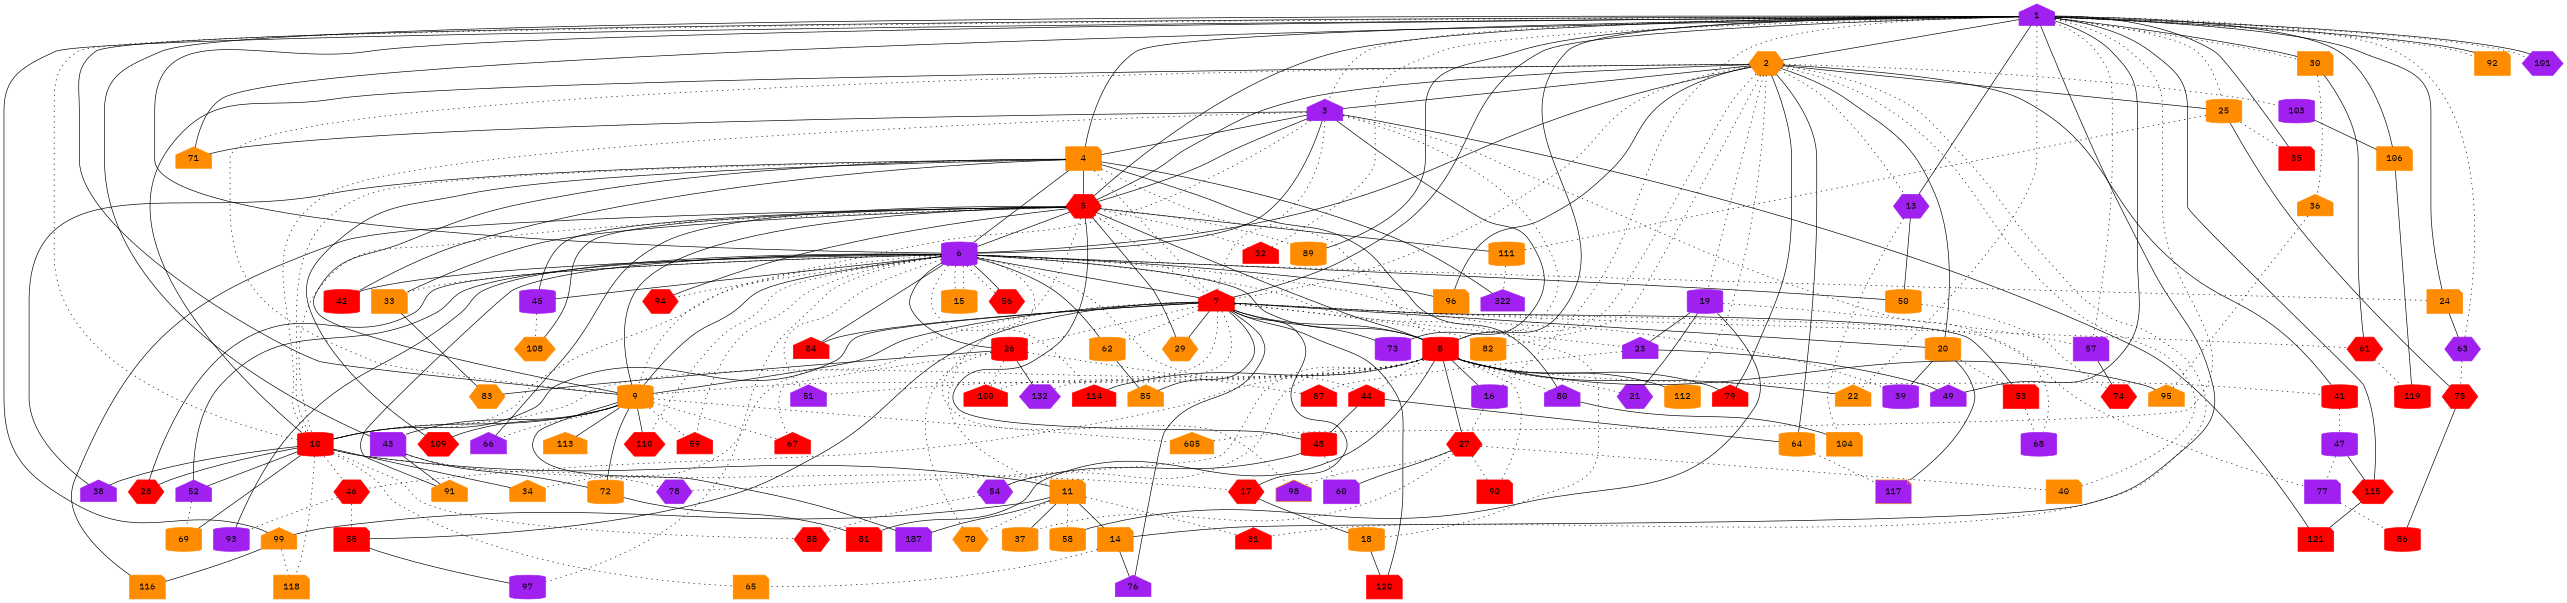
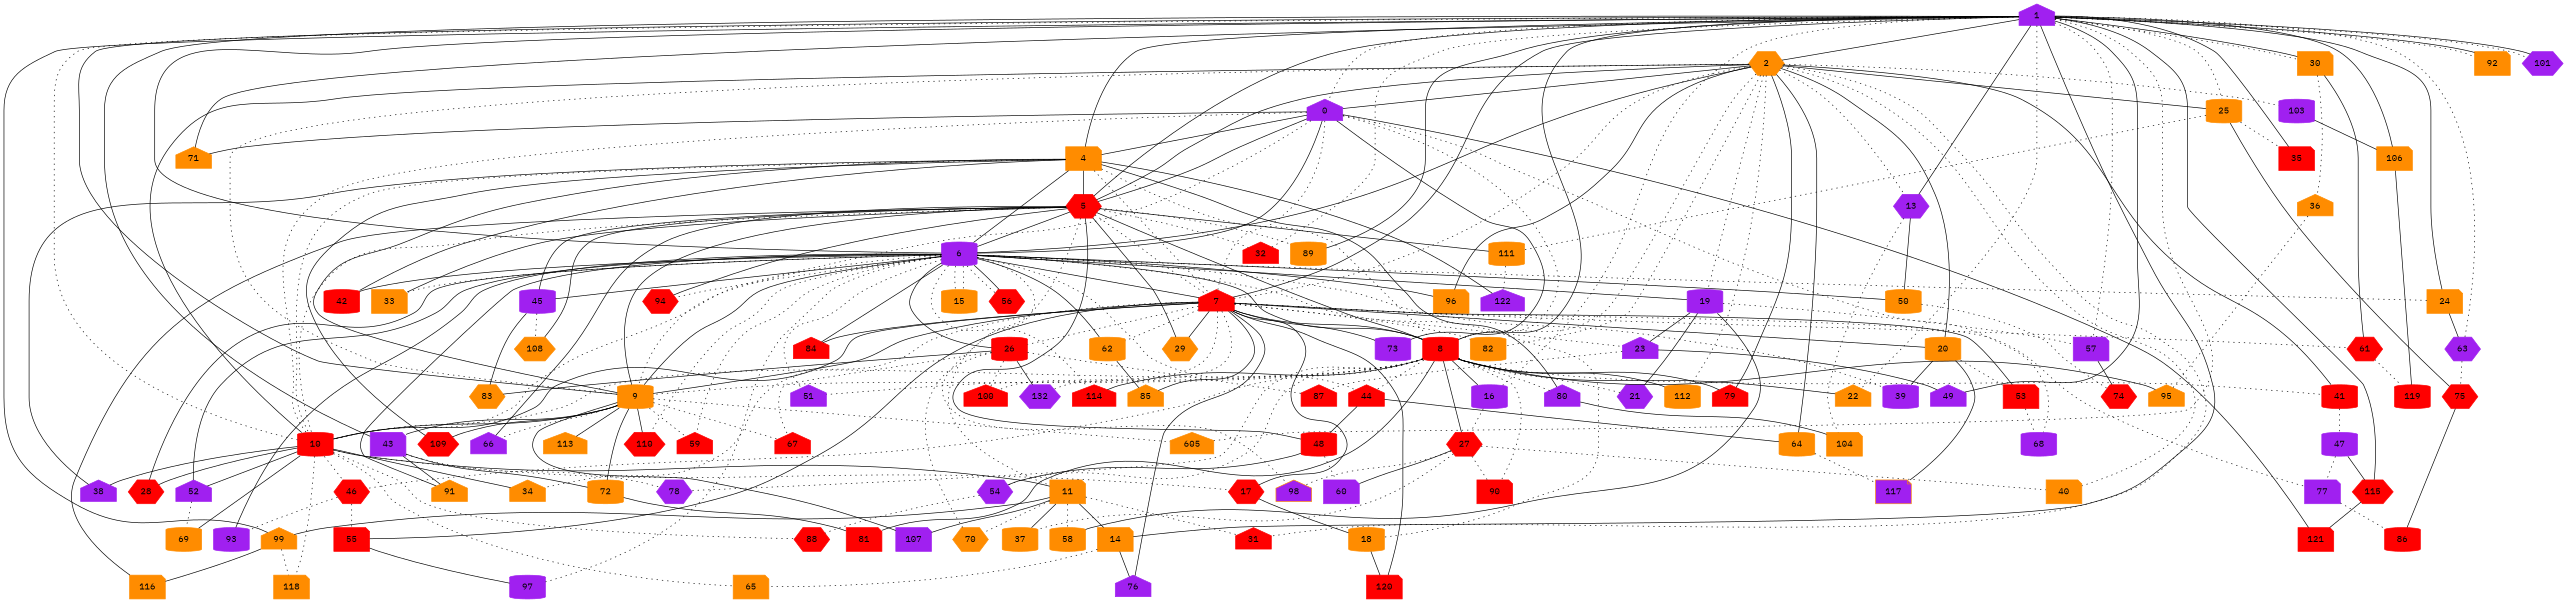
(1325, 111) -> (1325, 111)
none -> (1385, 281)
(1503, 301) -> (1503, 301)
(439, 350) -> (504, 347)
(914, 539) -> (914, 539)
